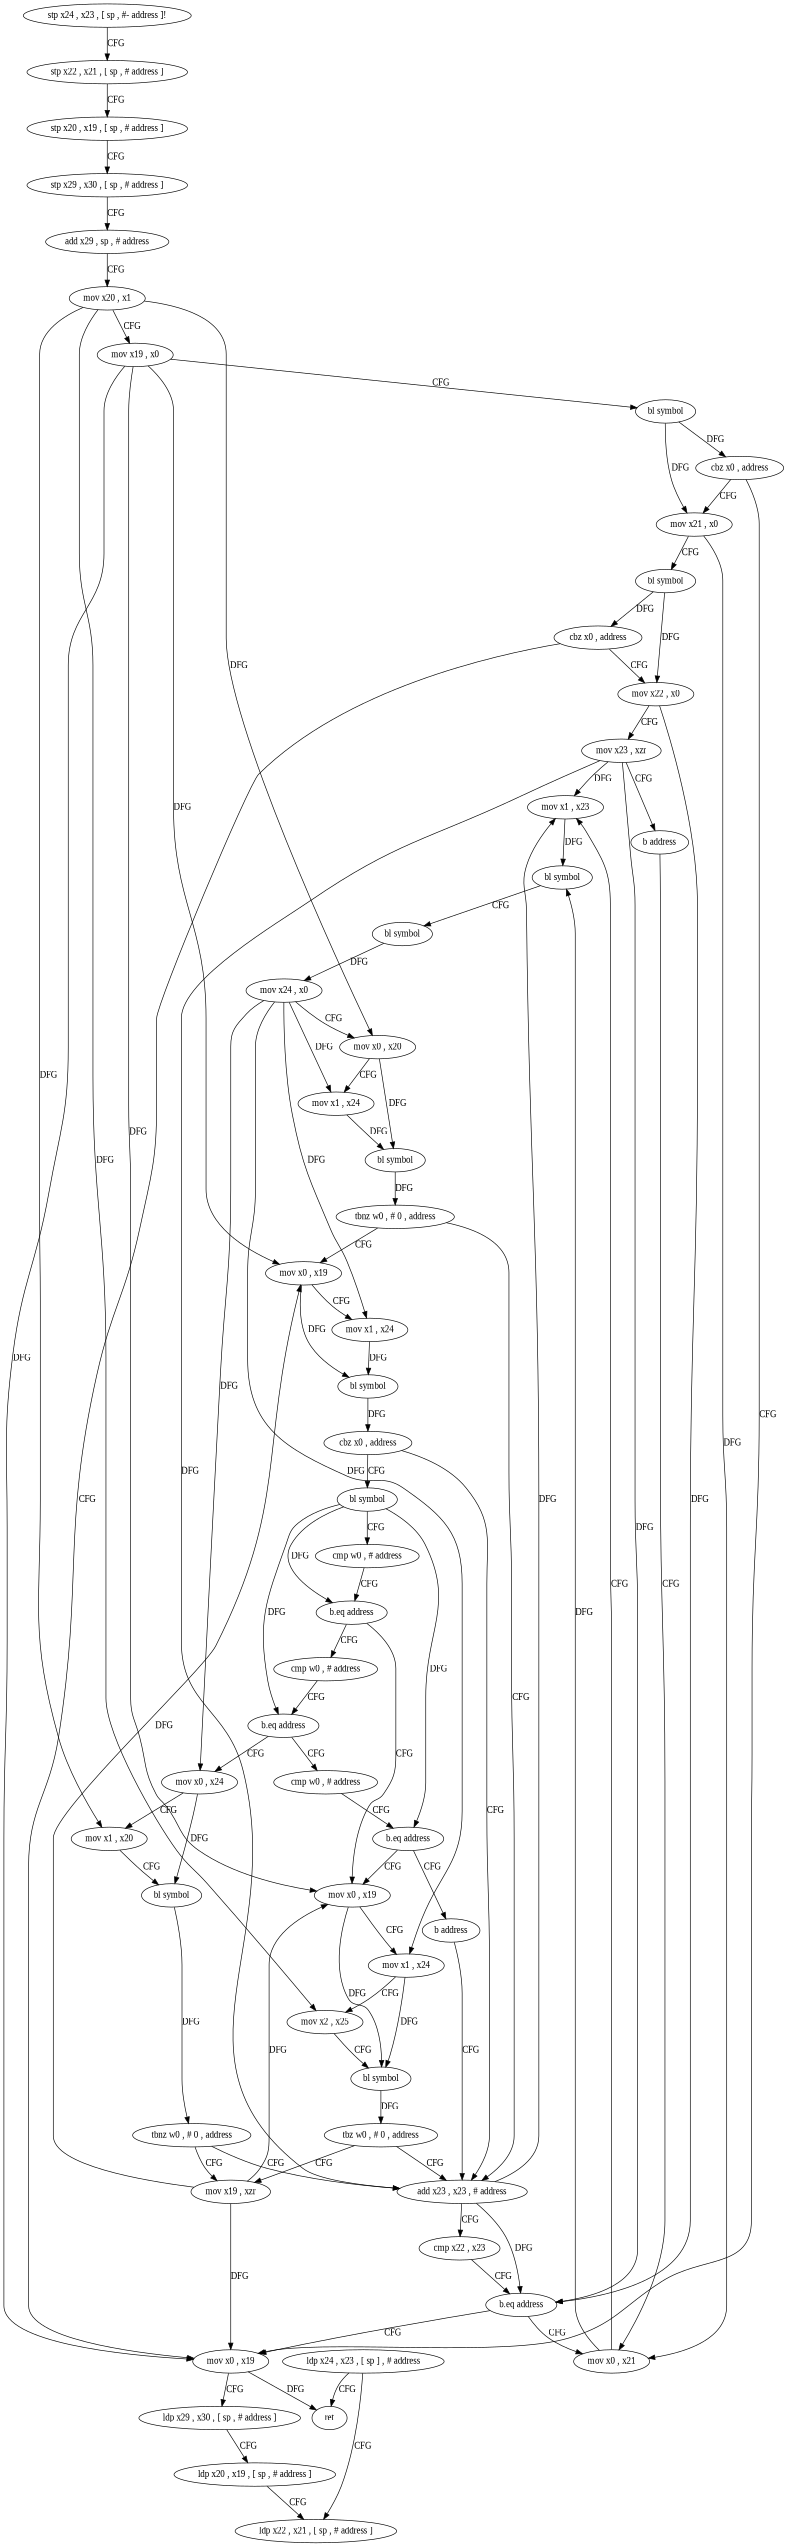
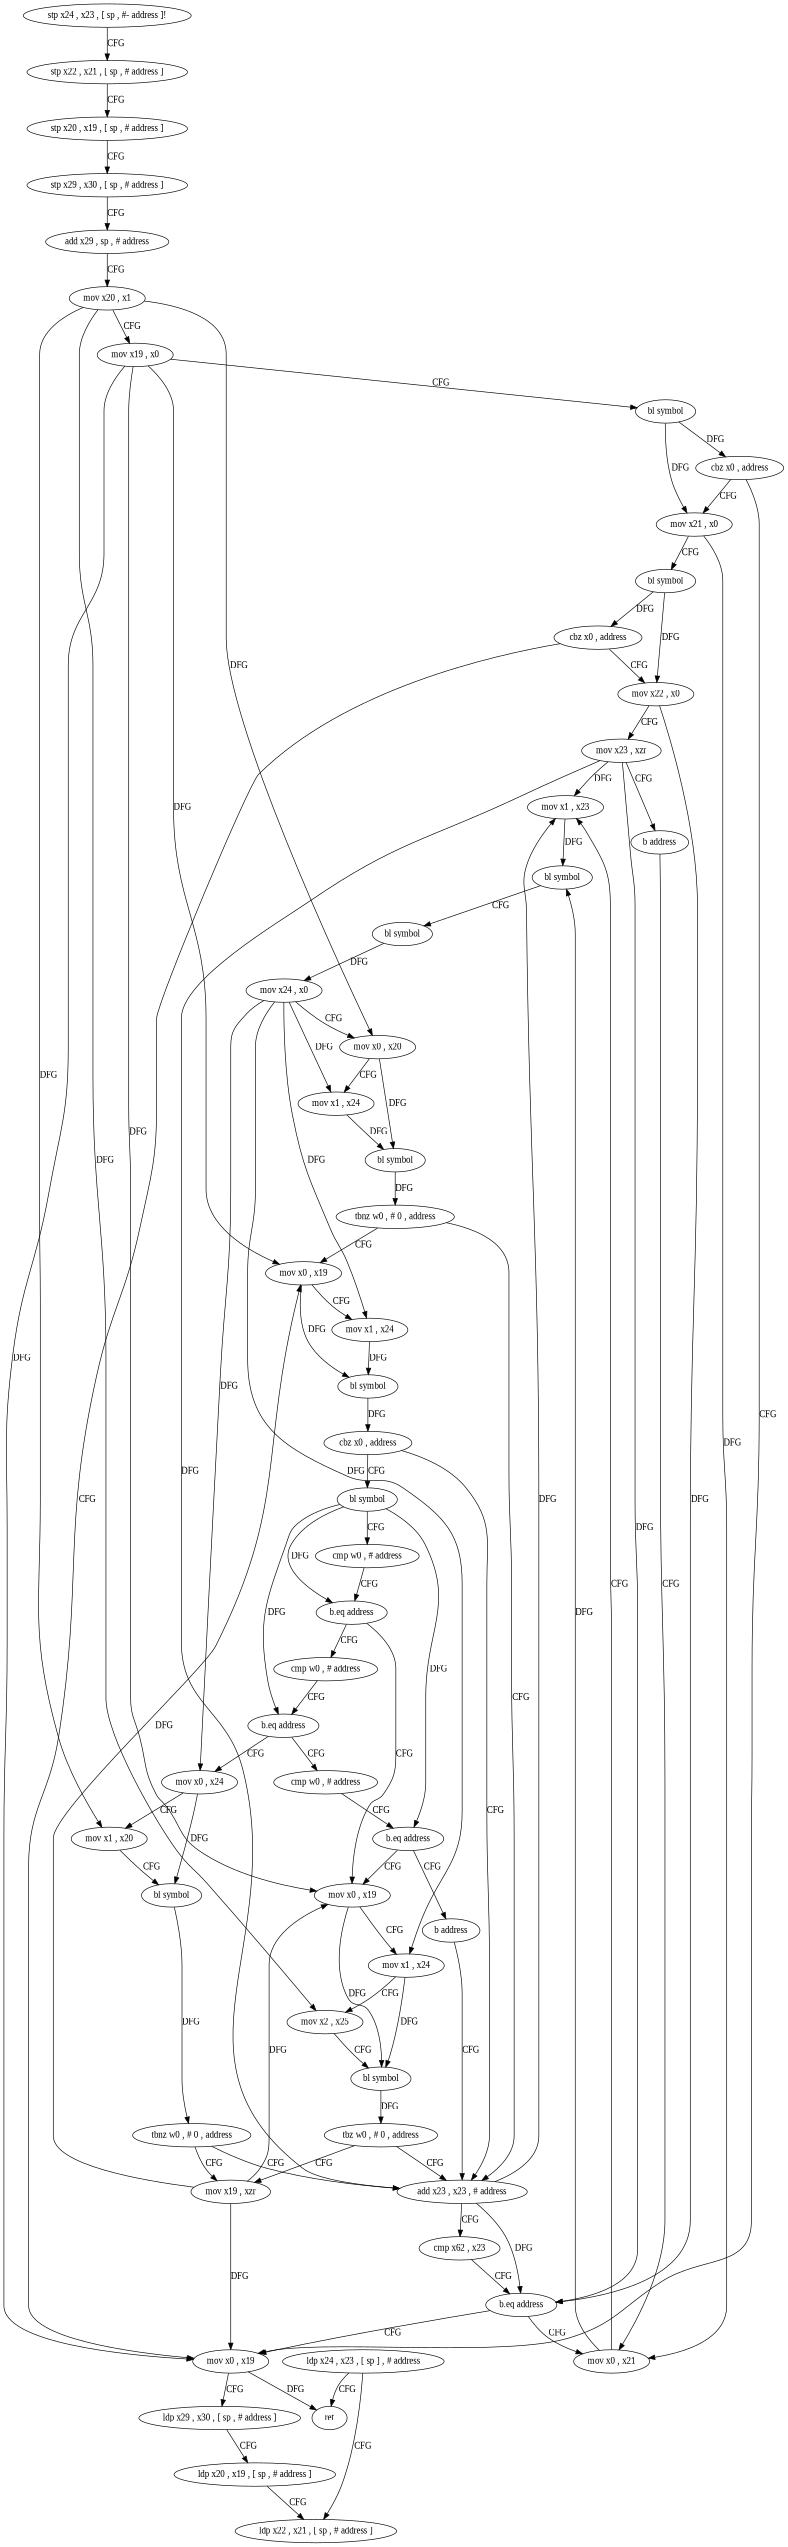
(460, 2248) -> (460, 2248)
